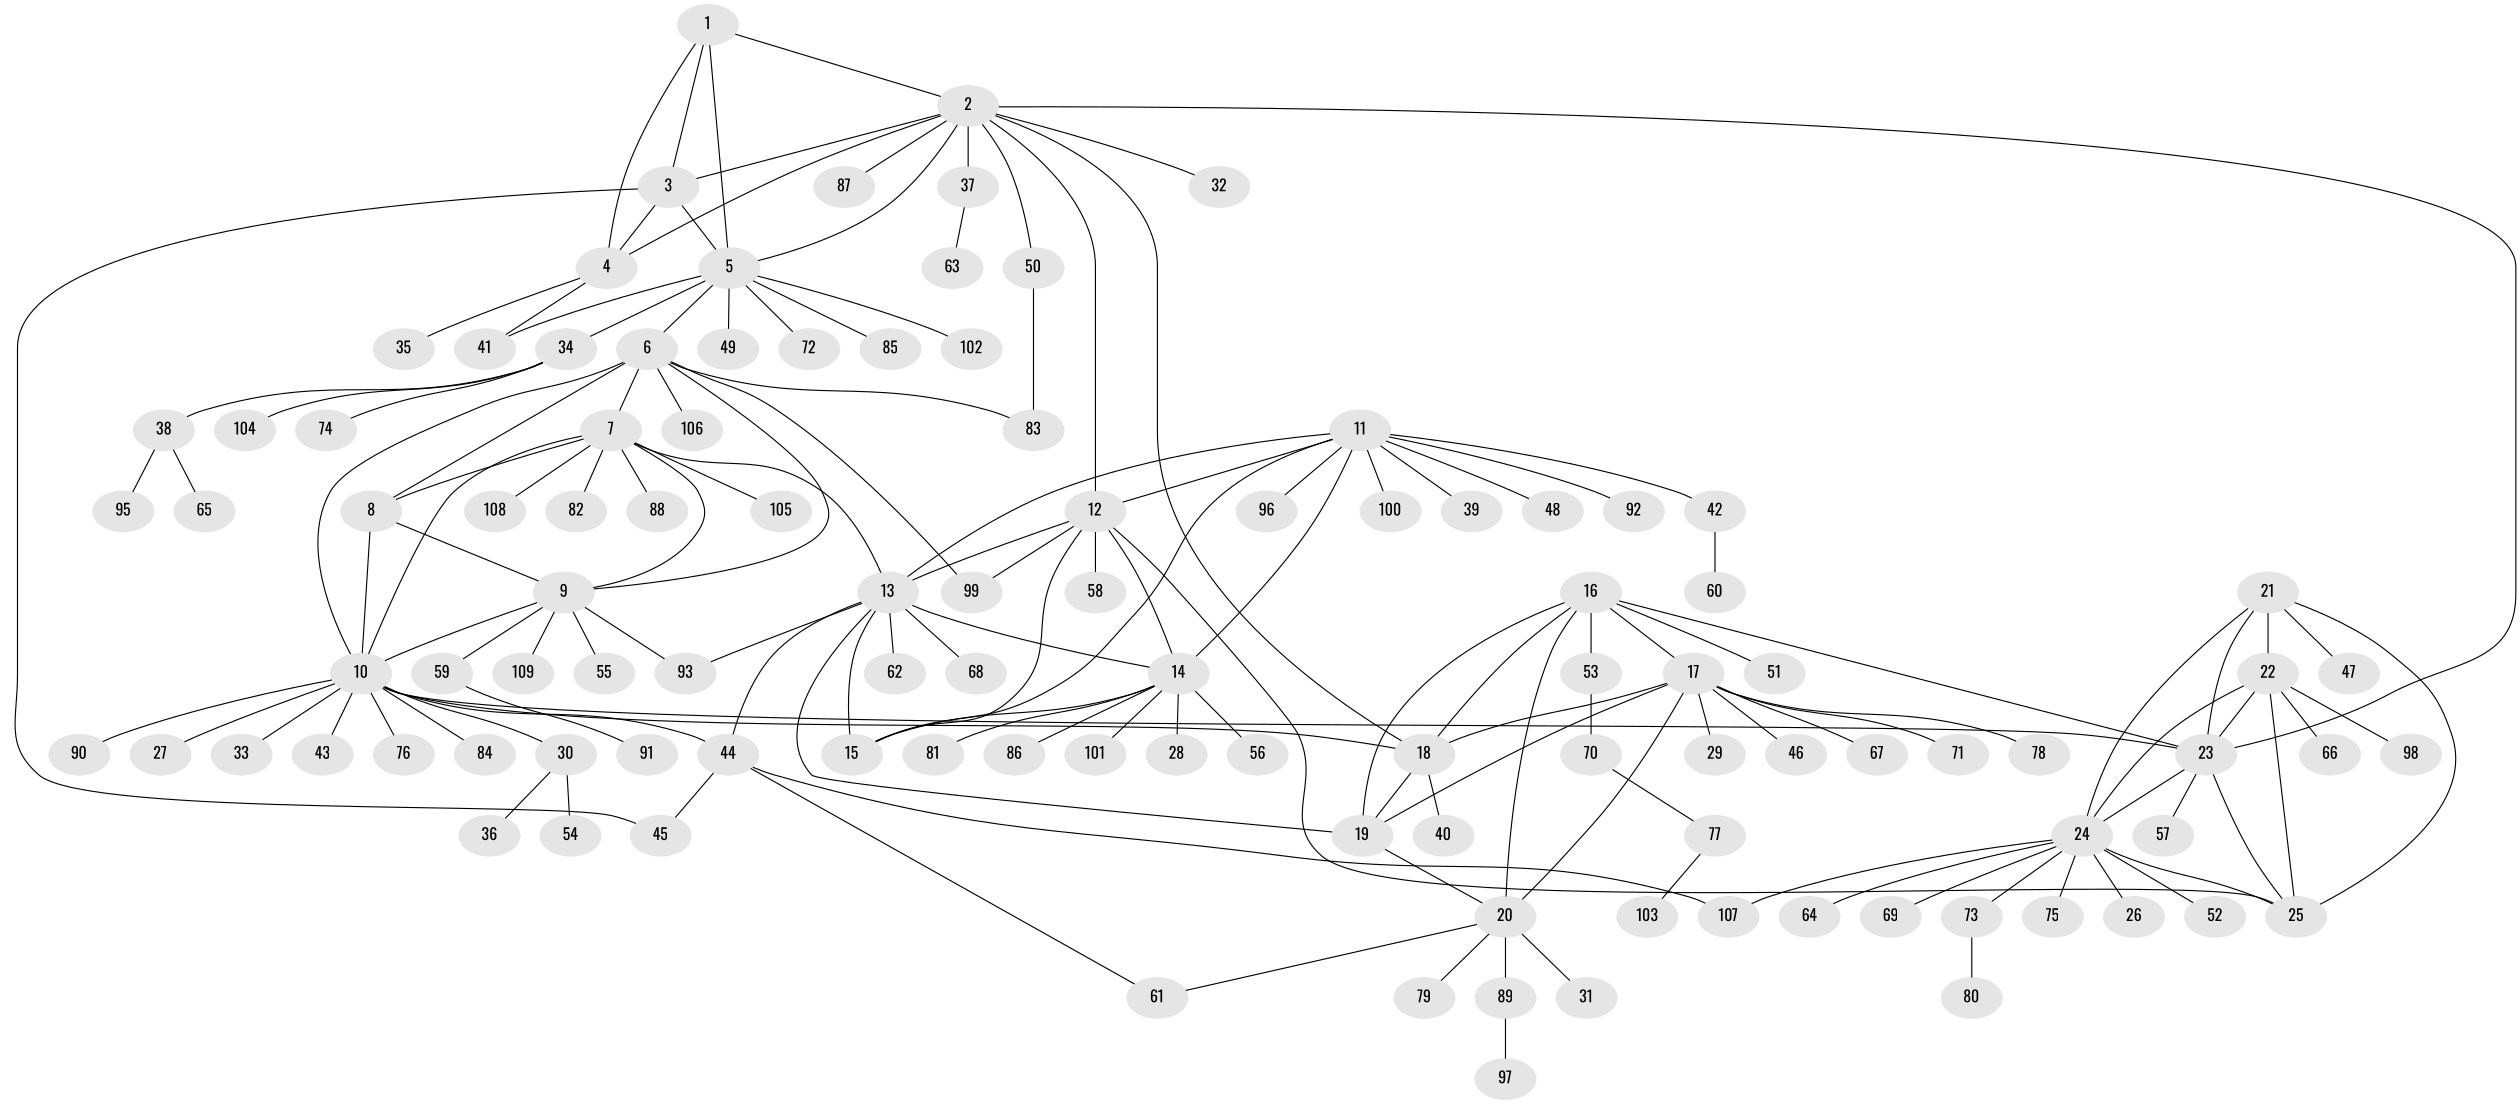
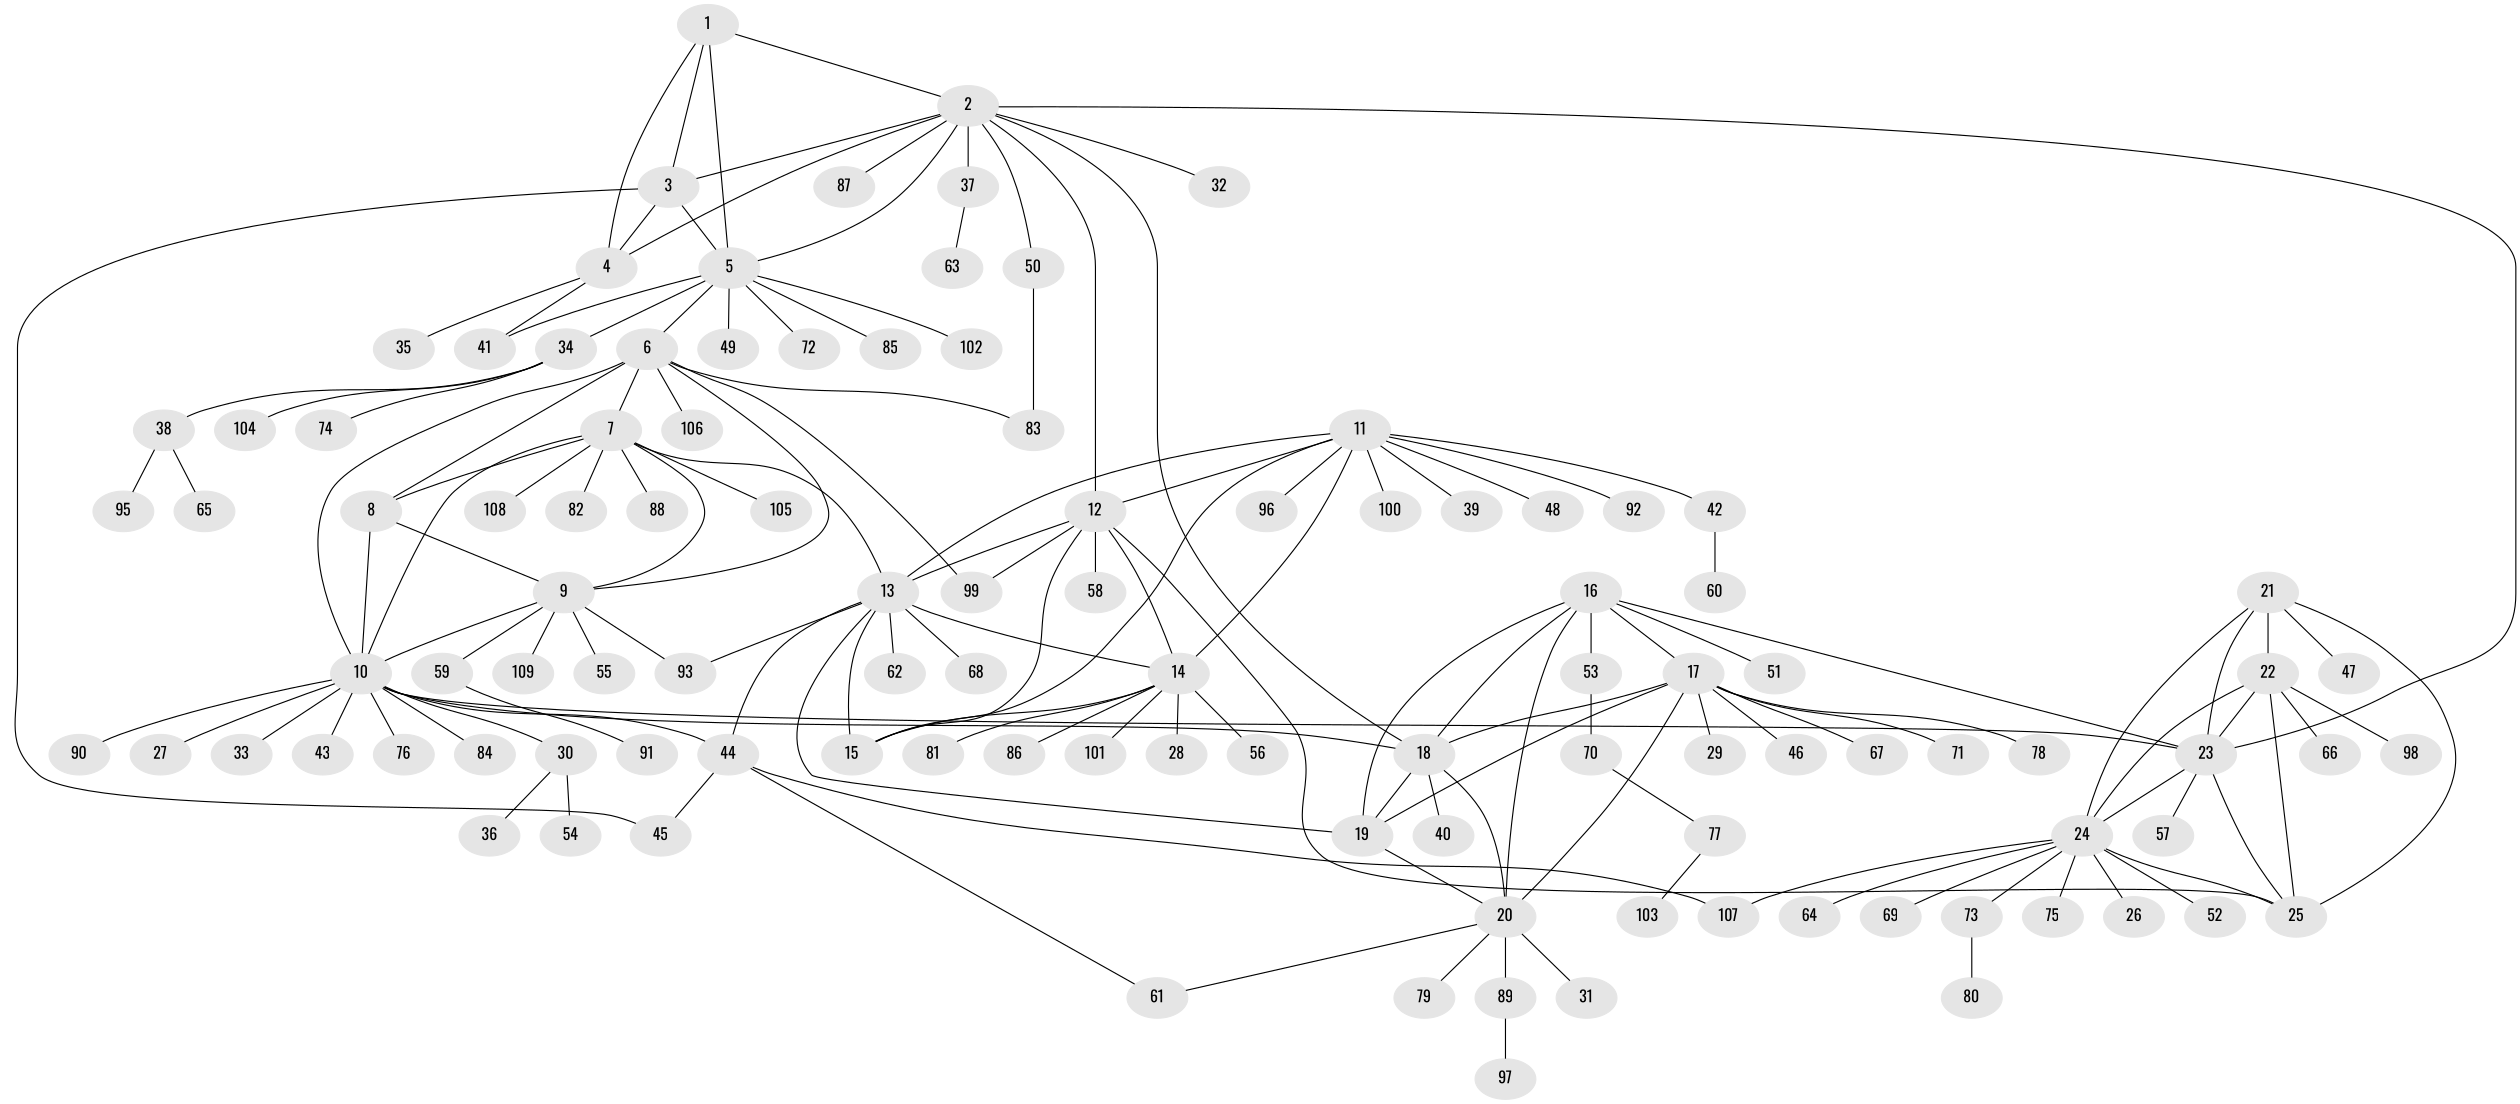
none -> (1489, 826)
